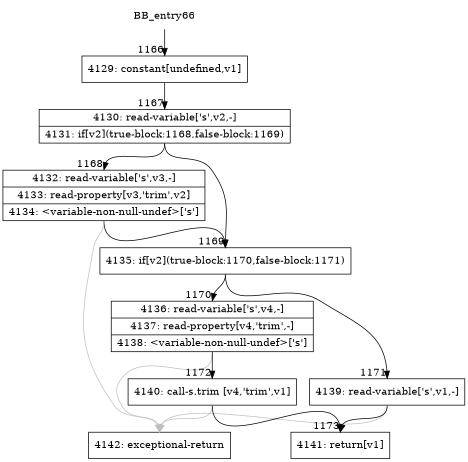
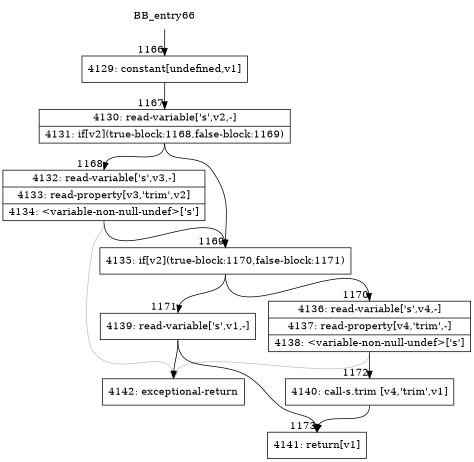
(190, 419) -> none
(295, 421) -> (176, 356)
